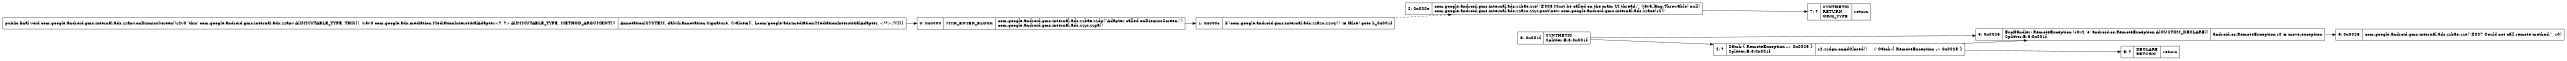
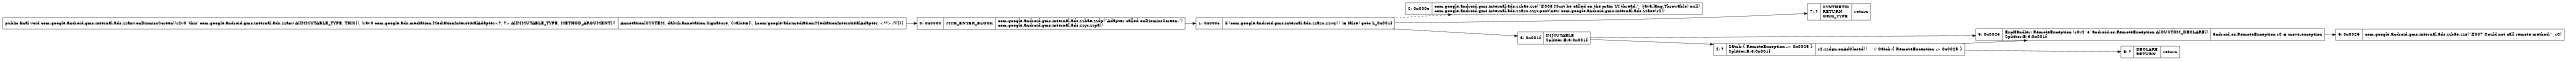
(1753, 11) -> (1600, 20)
none -> (1454, 32)
(1559, 36) -> (1560, 36)
